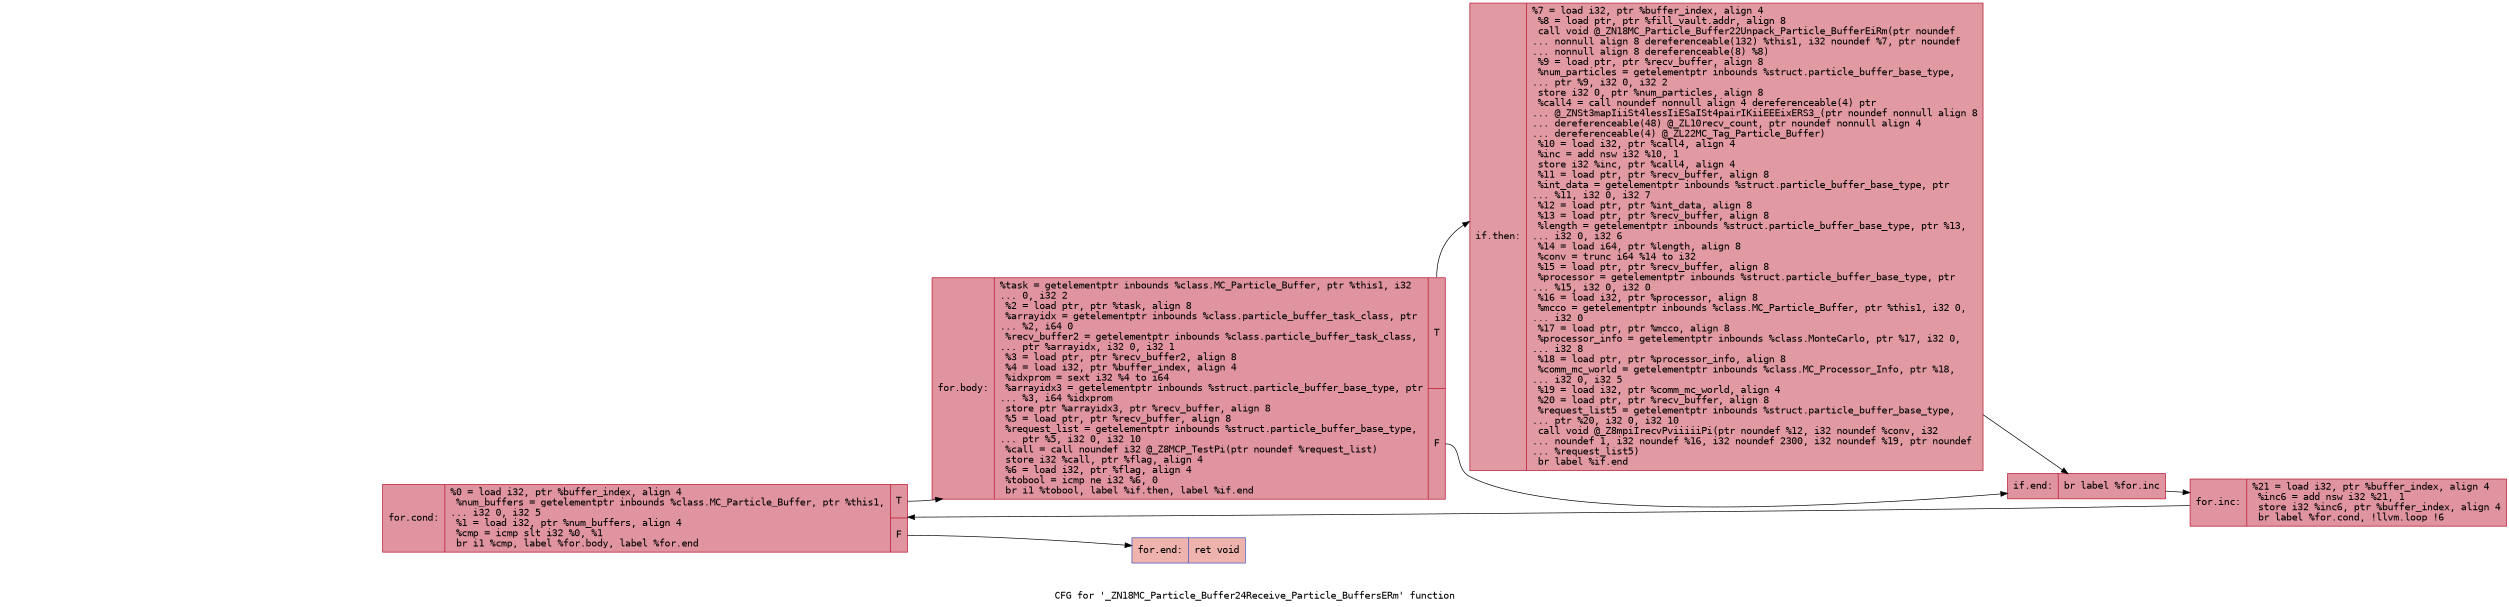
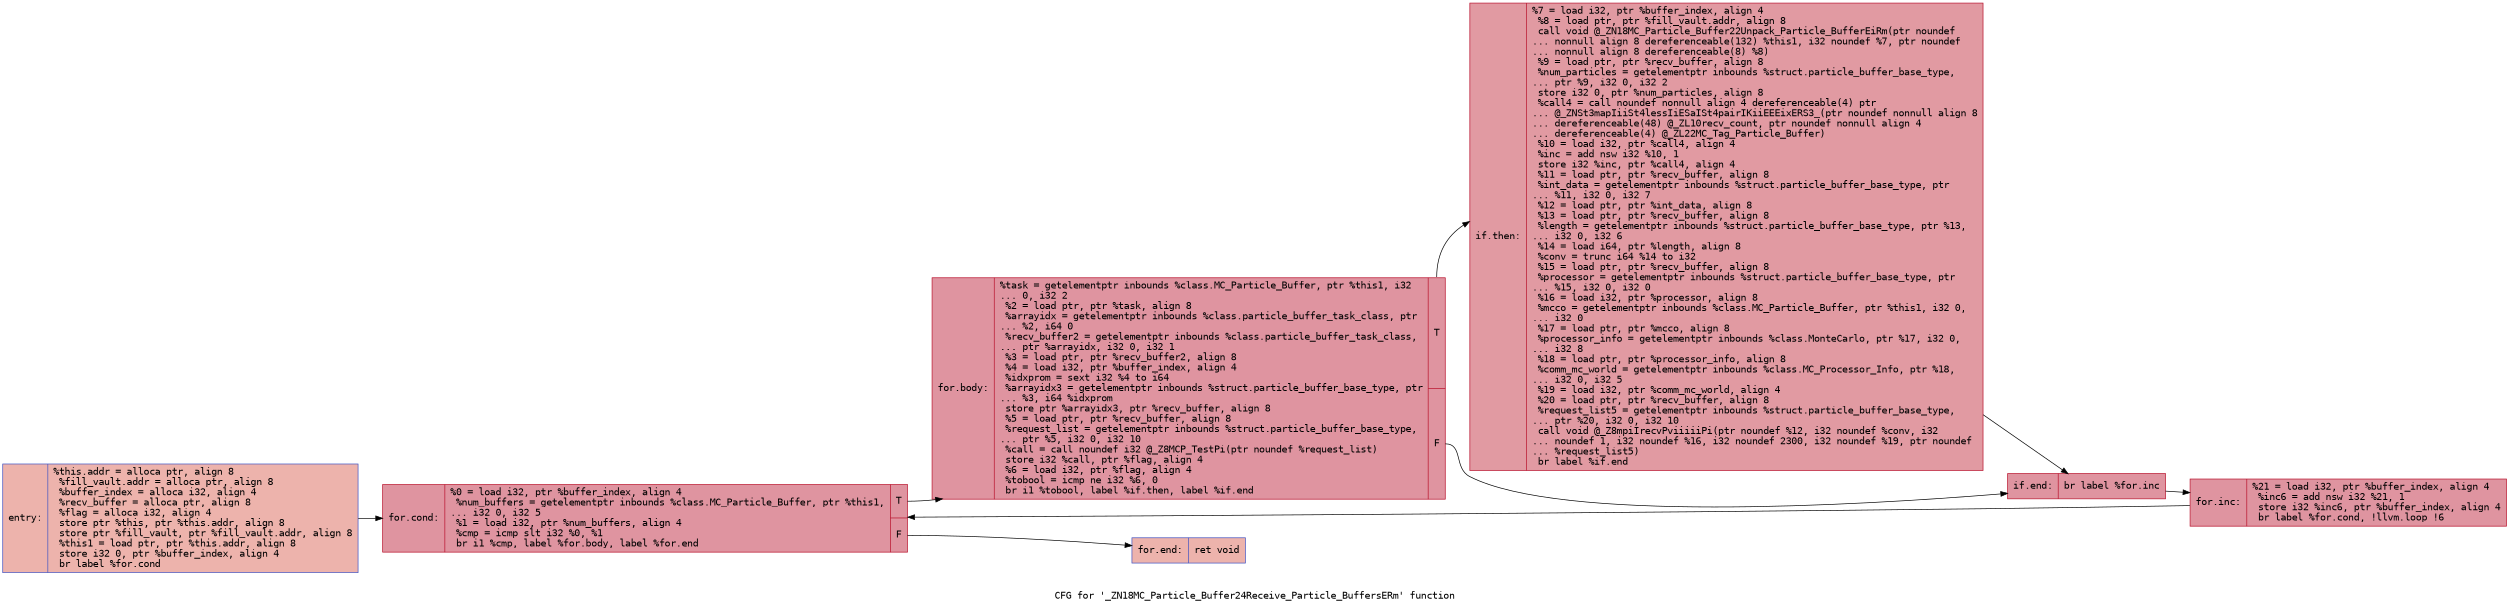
none -> (180, 518)
